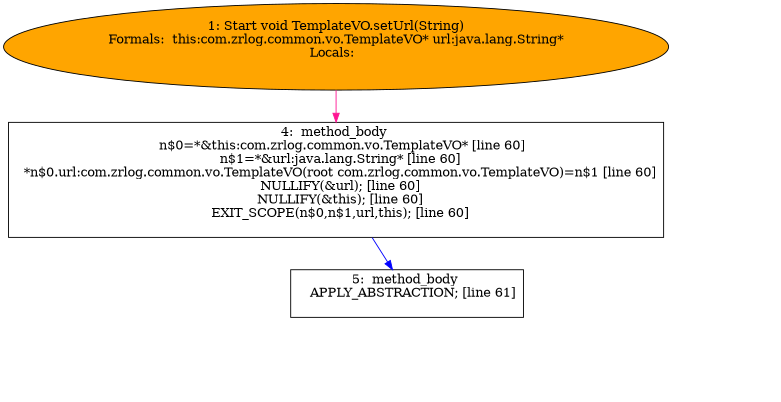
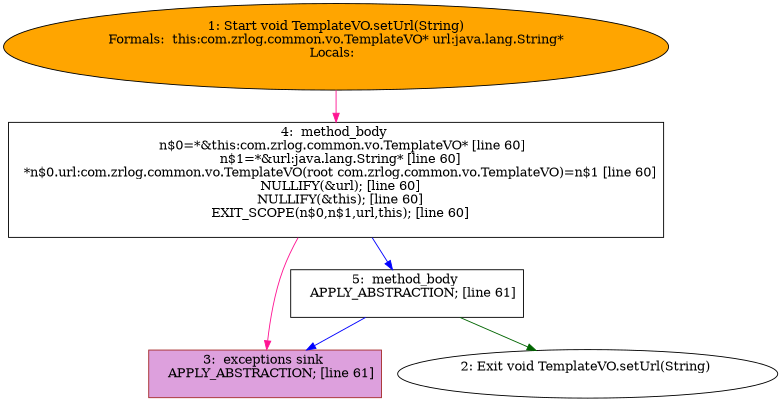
none -> (265, 374)
none -> (588, 374)
